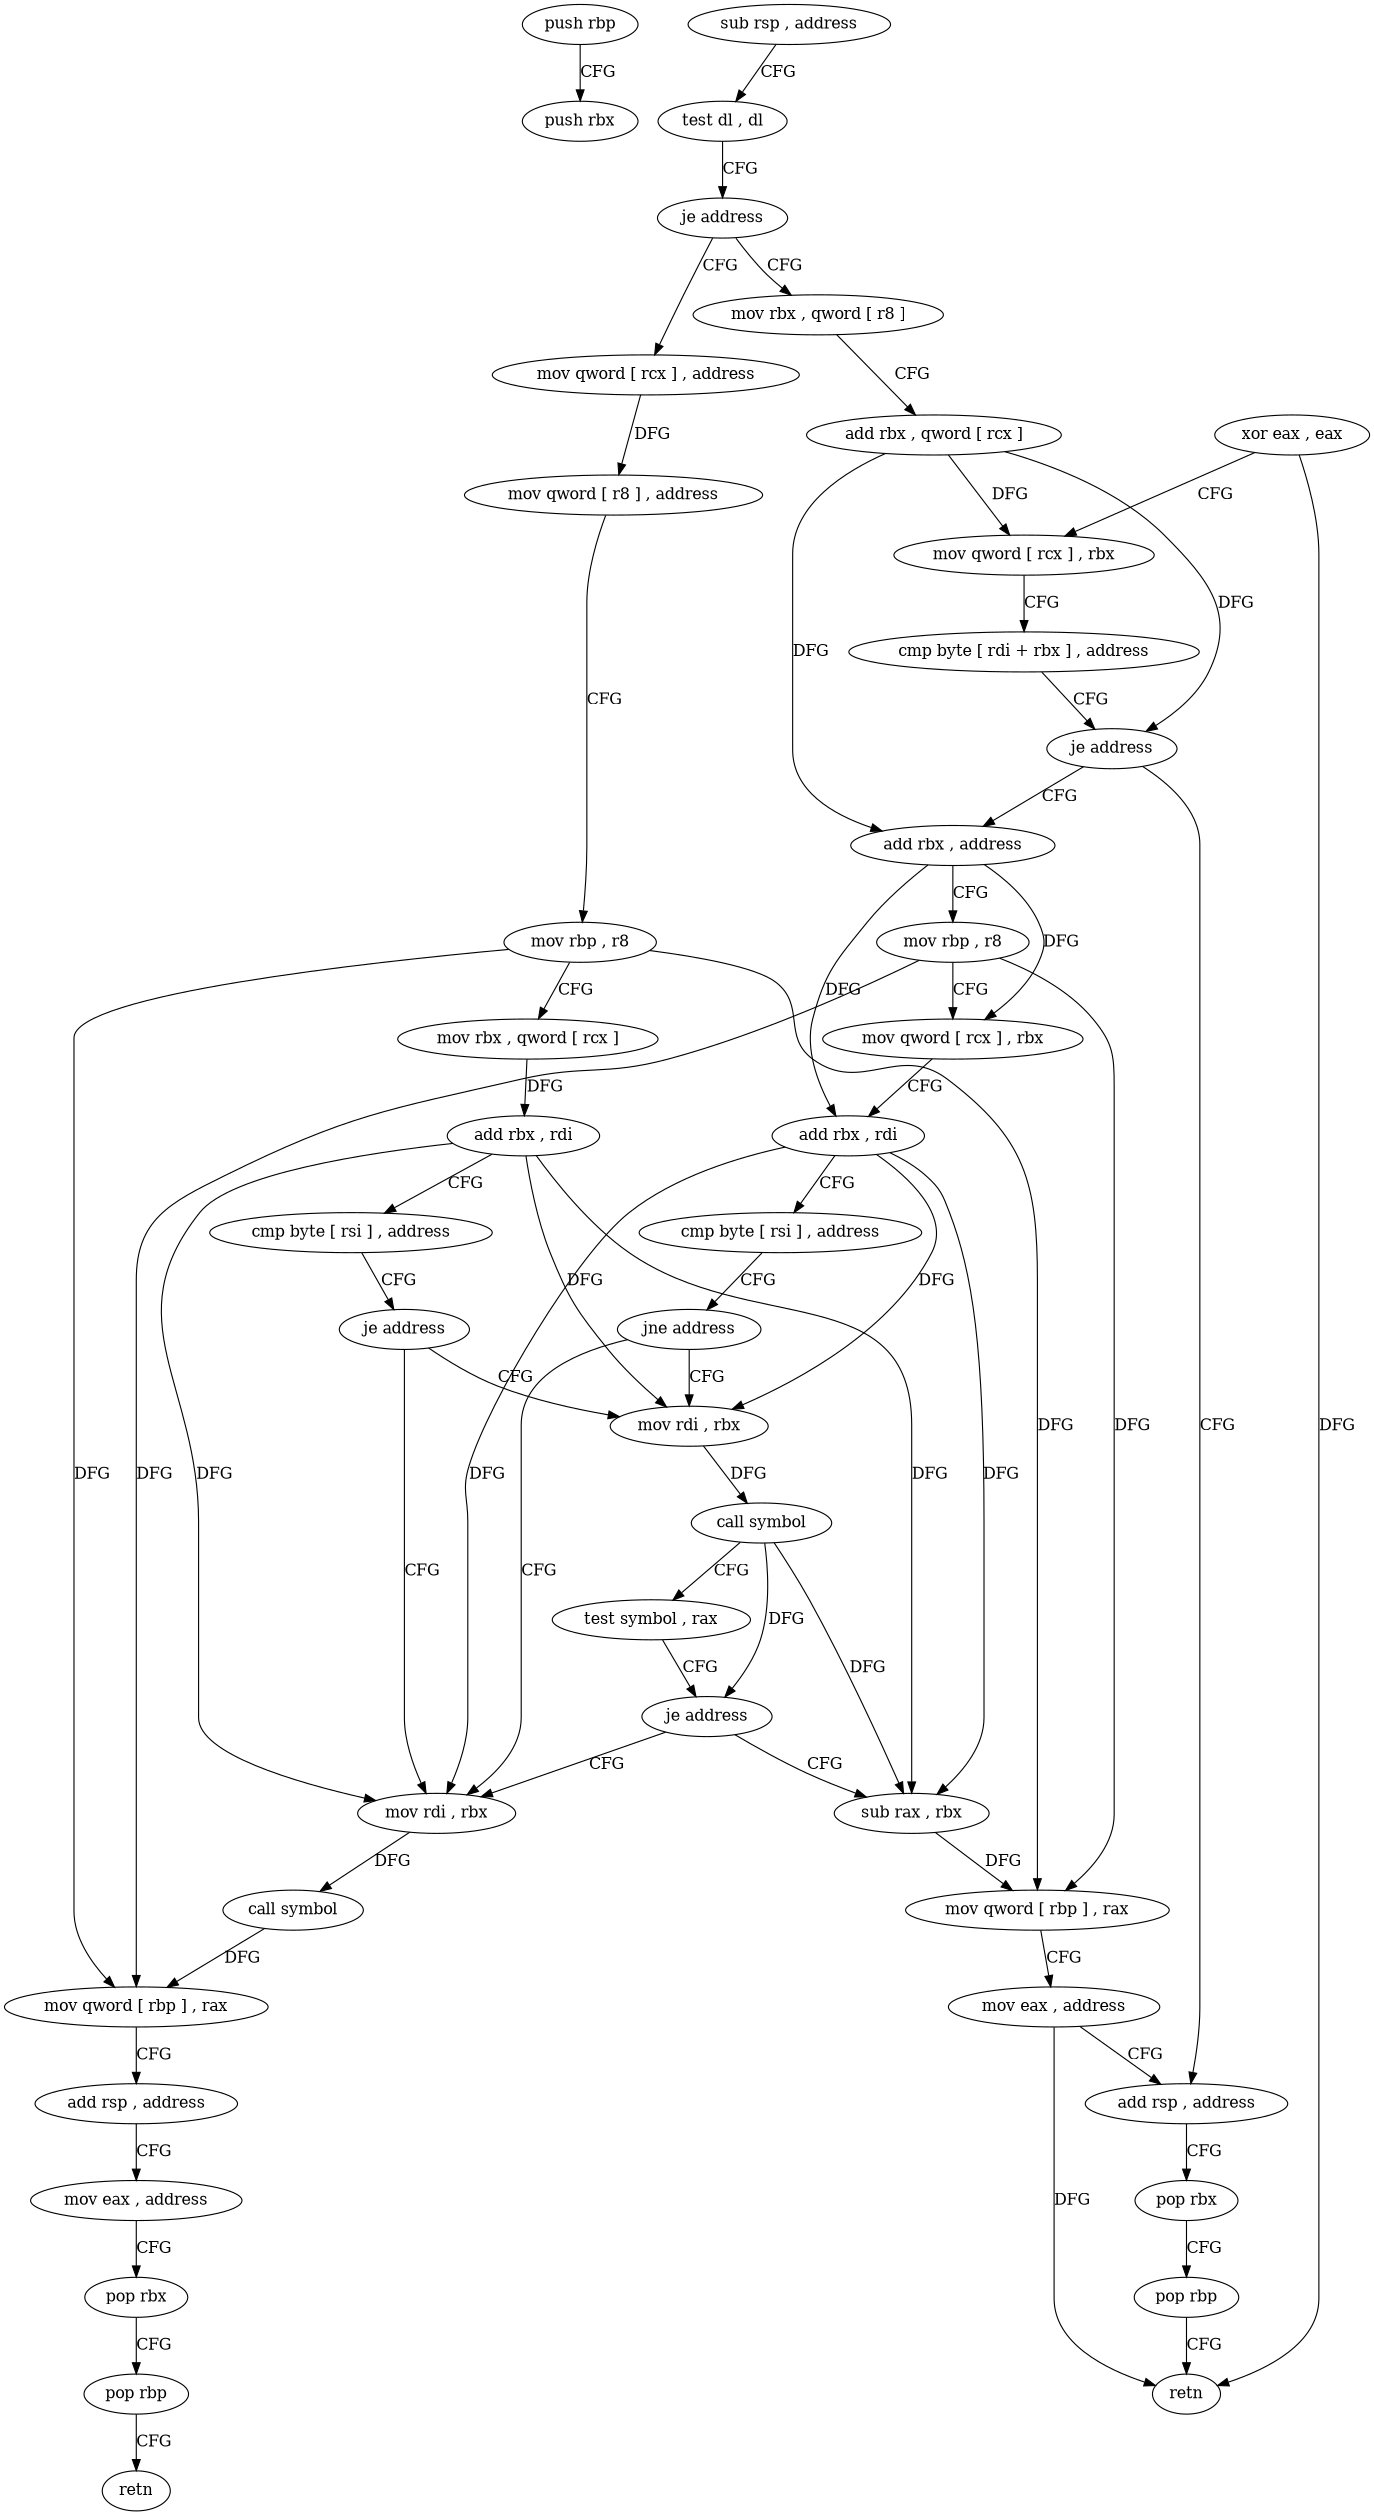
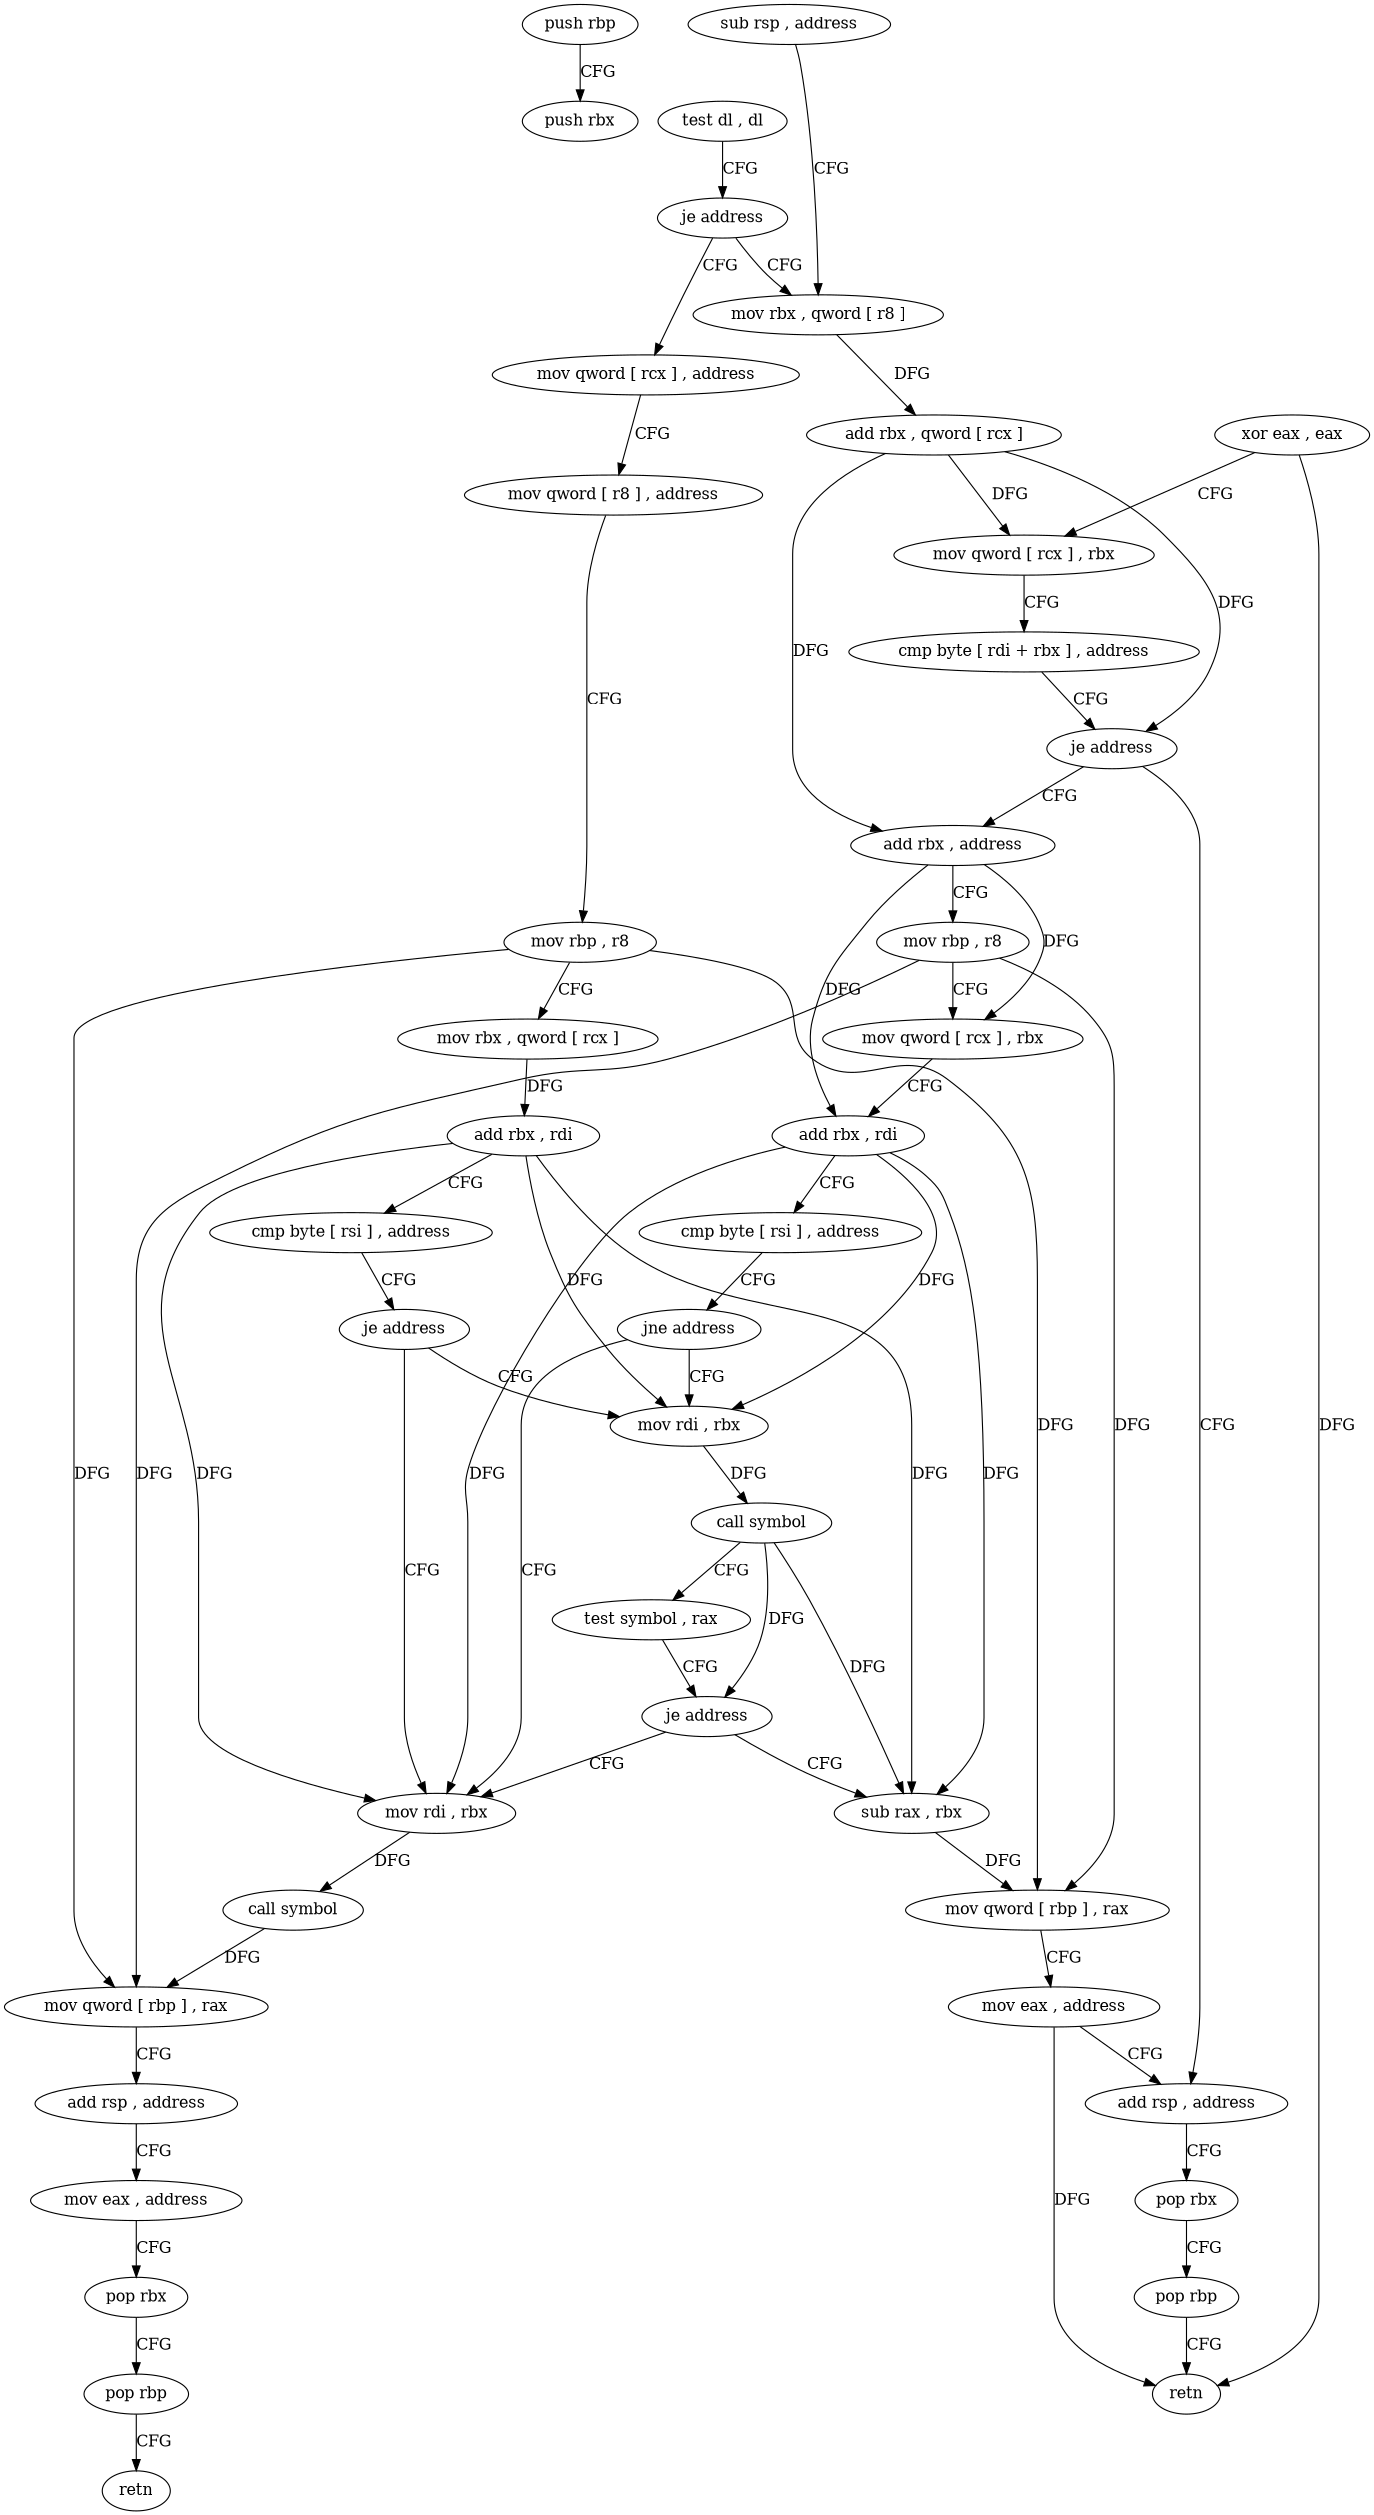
(759, 68) -> (813, 164)
(912, 375) -> (912, 375)
(652, 435) -> (652, 435)
